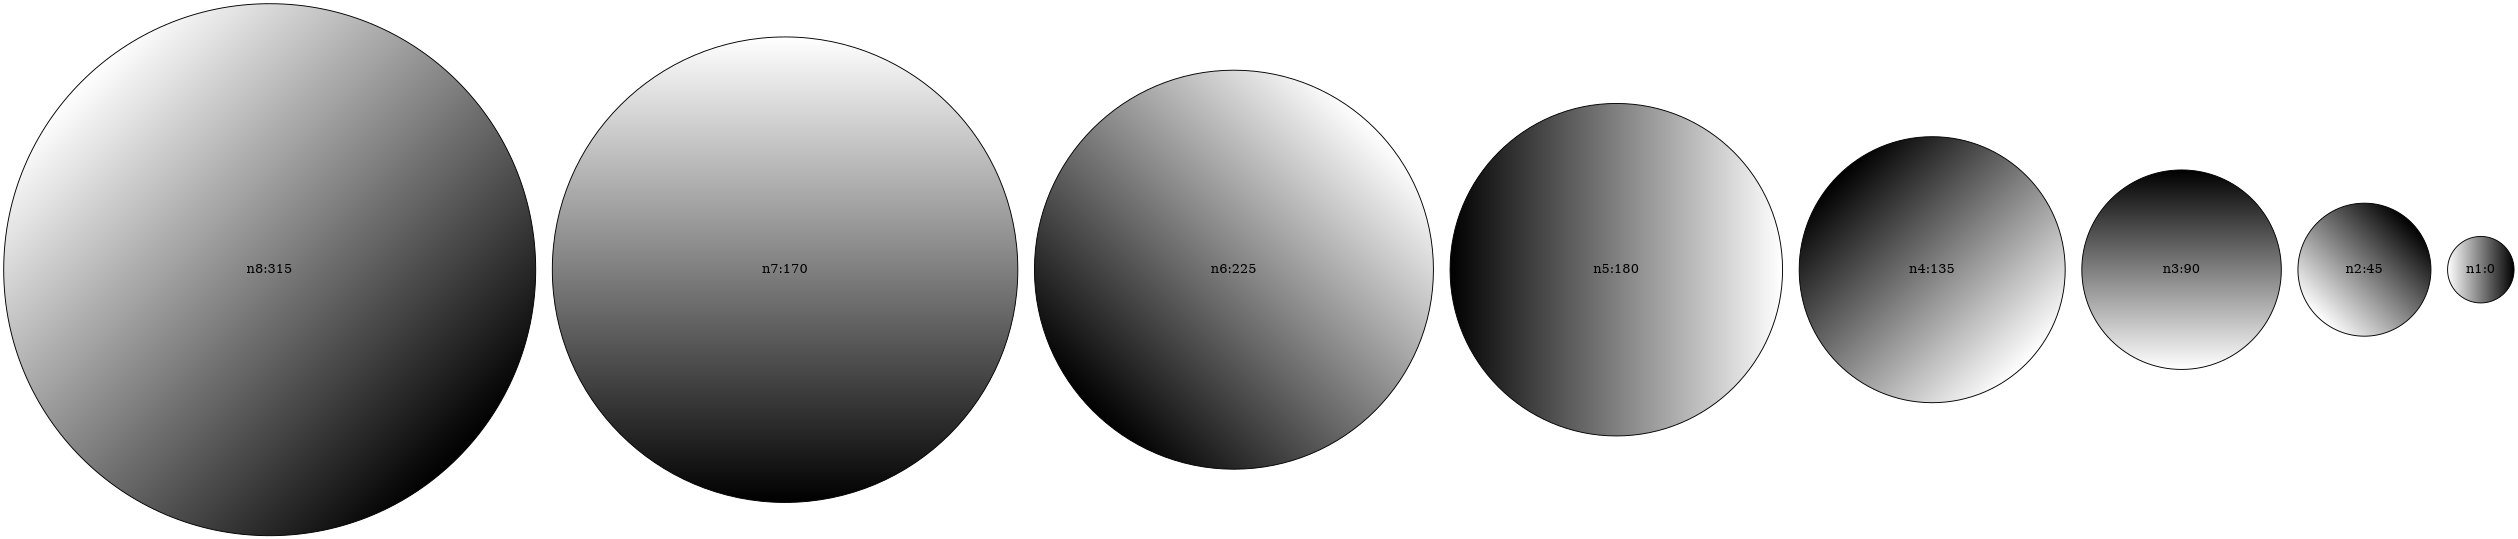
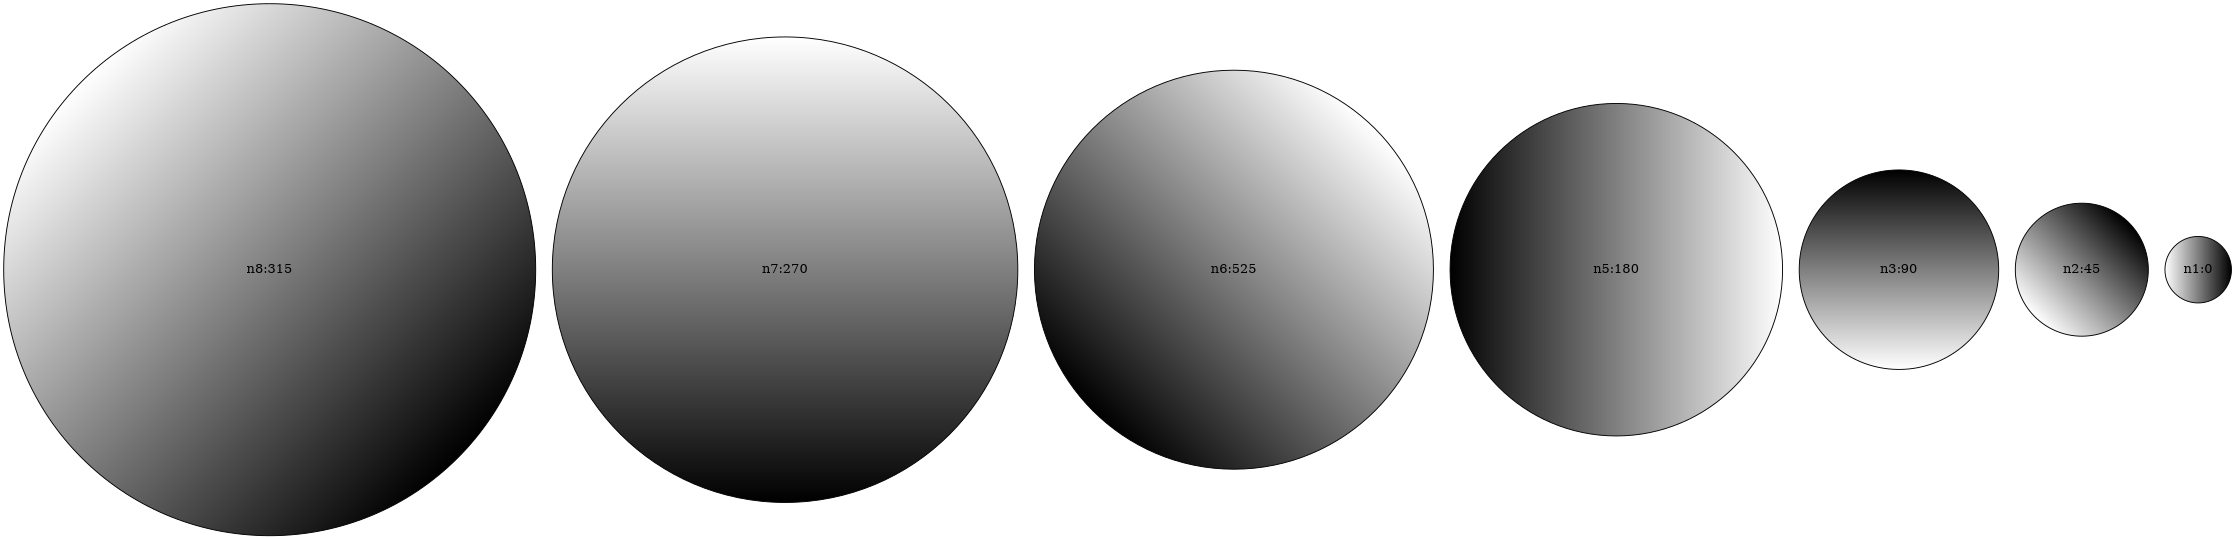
(785, 270) -> (785, 270)
(1234, 270) -> (1234, 270)
(1932, 270) -> none
